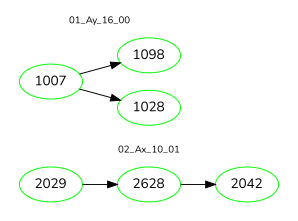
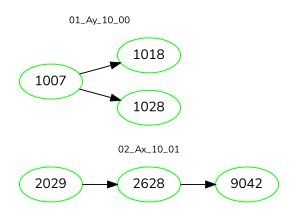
(100, 21) -> (100, 21)
(149, 55) -> (149, 55)
(247, 184) -> (247, 184)
